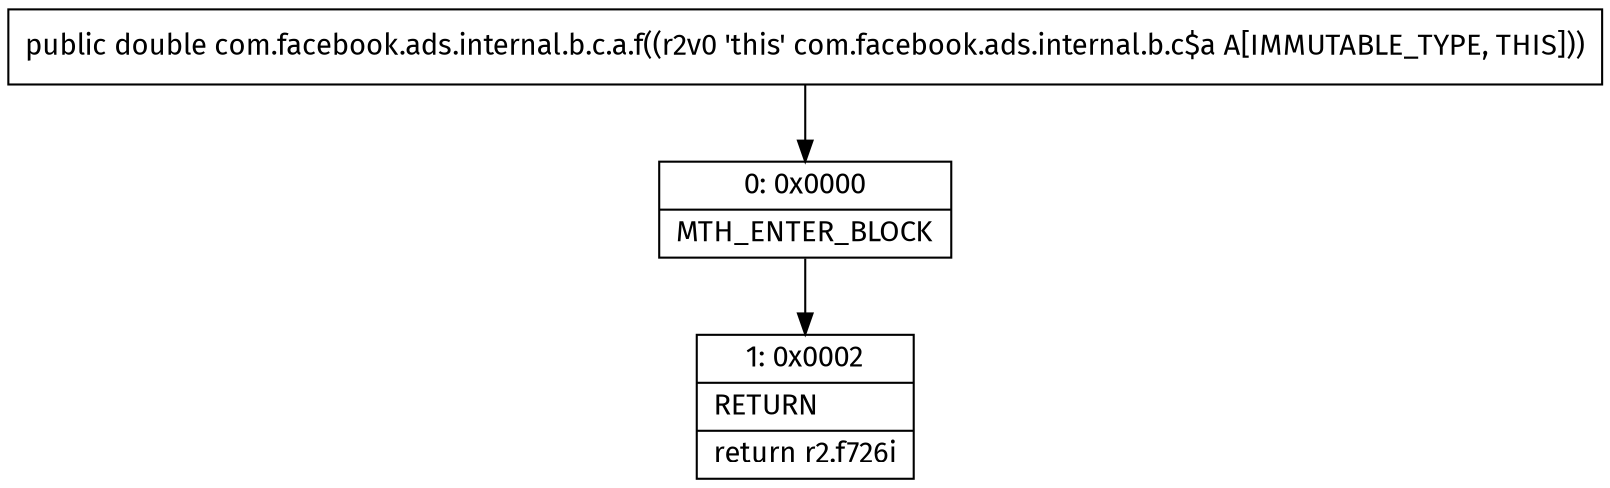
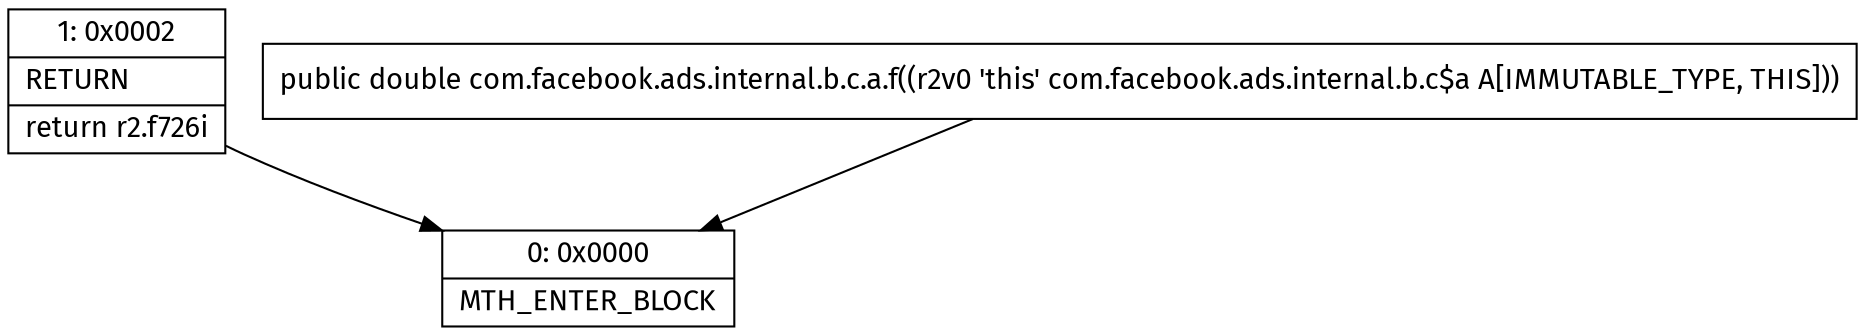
(805, 286) -> (323, 187)
